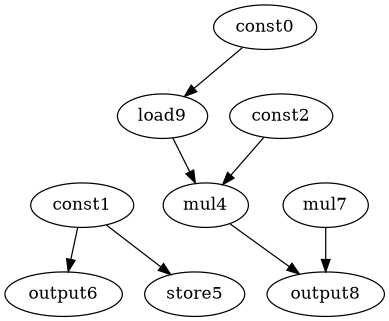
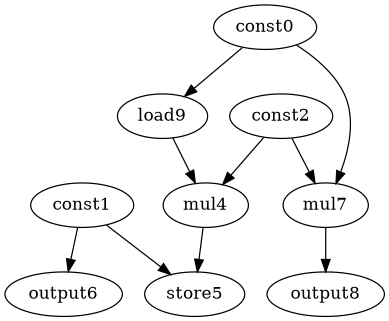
none -> (346, 99)
none -> (301, 155)
(260, 245) -> (201, 244)
